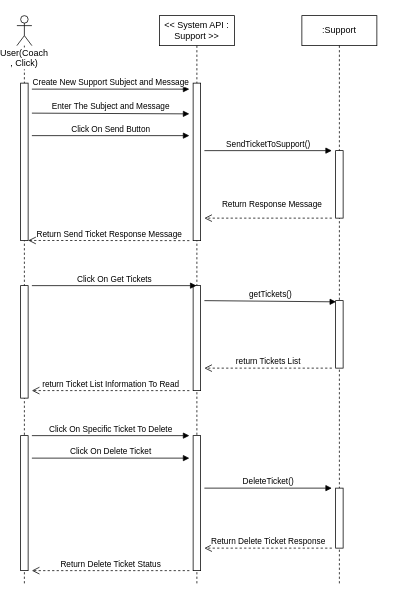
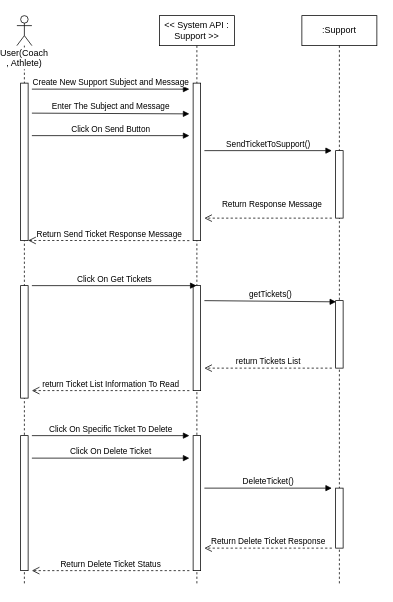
(24, 85) -> (24, 91)
